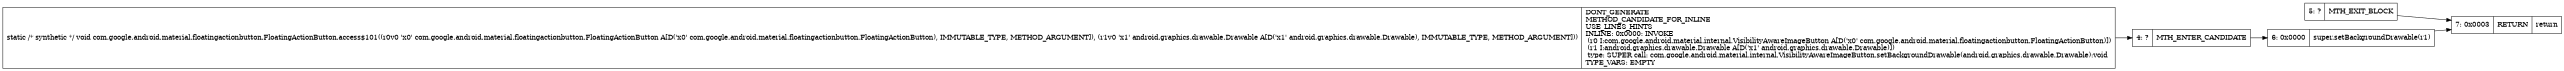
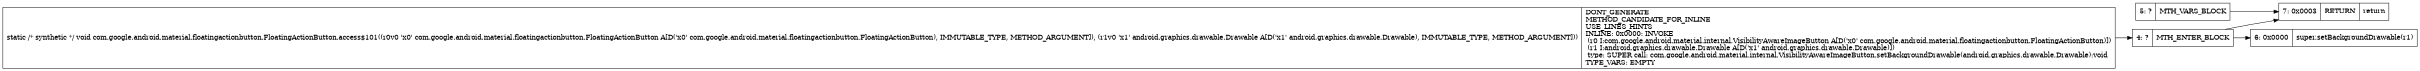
(2361, 11) -> (2193, 11)
(2440, 30) -> (2249, 25)
(2201, 38) -> (2193, 38)
